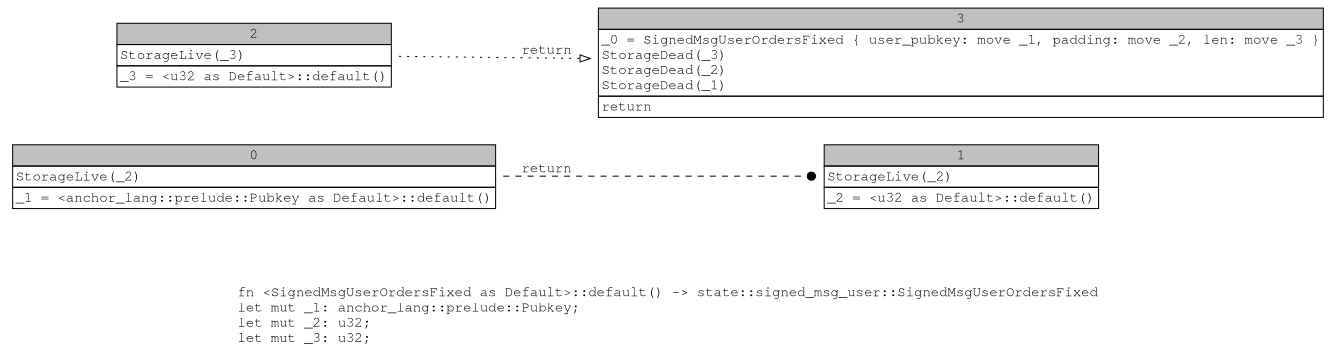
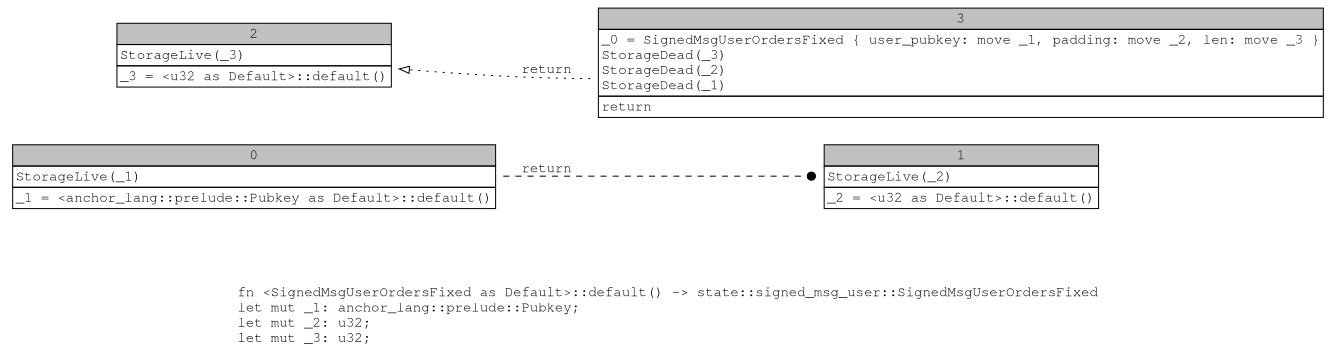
(489, 57) -> (500, 76)
(78, 176) -> (78, 176)
